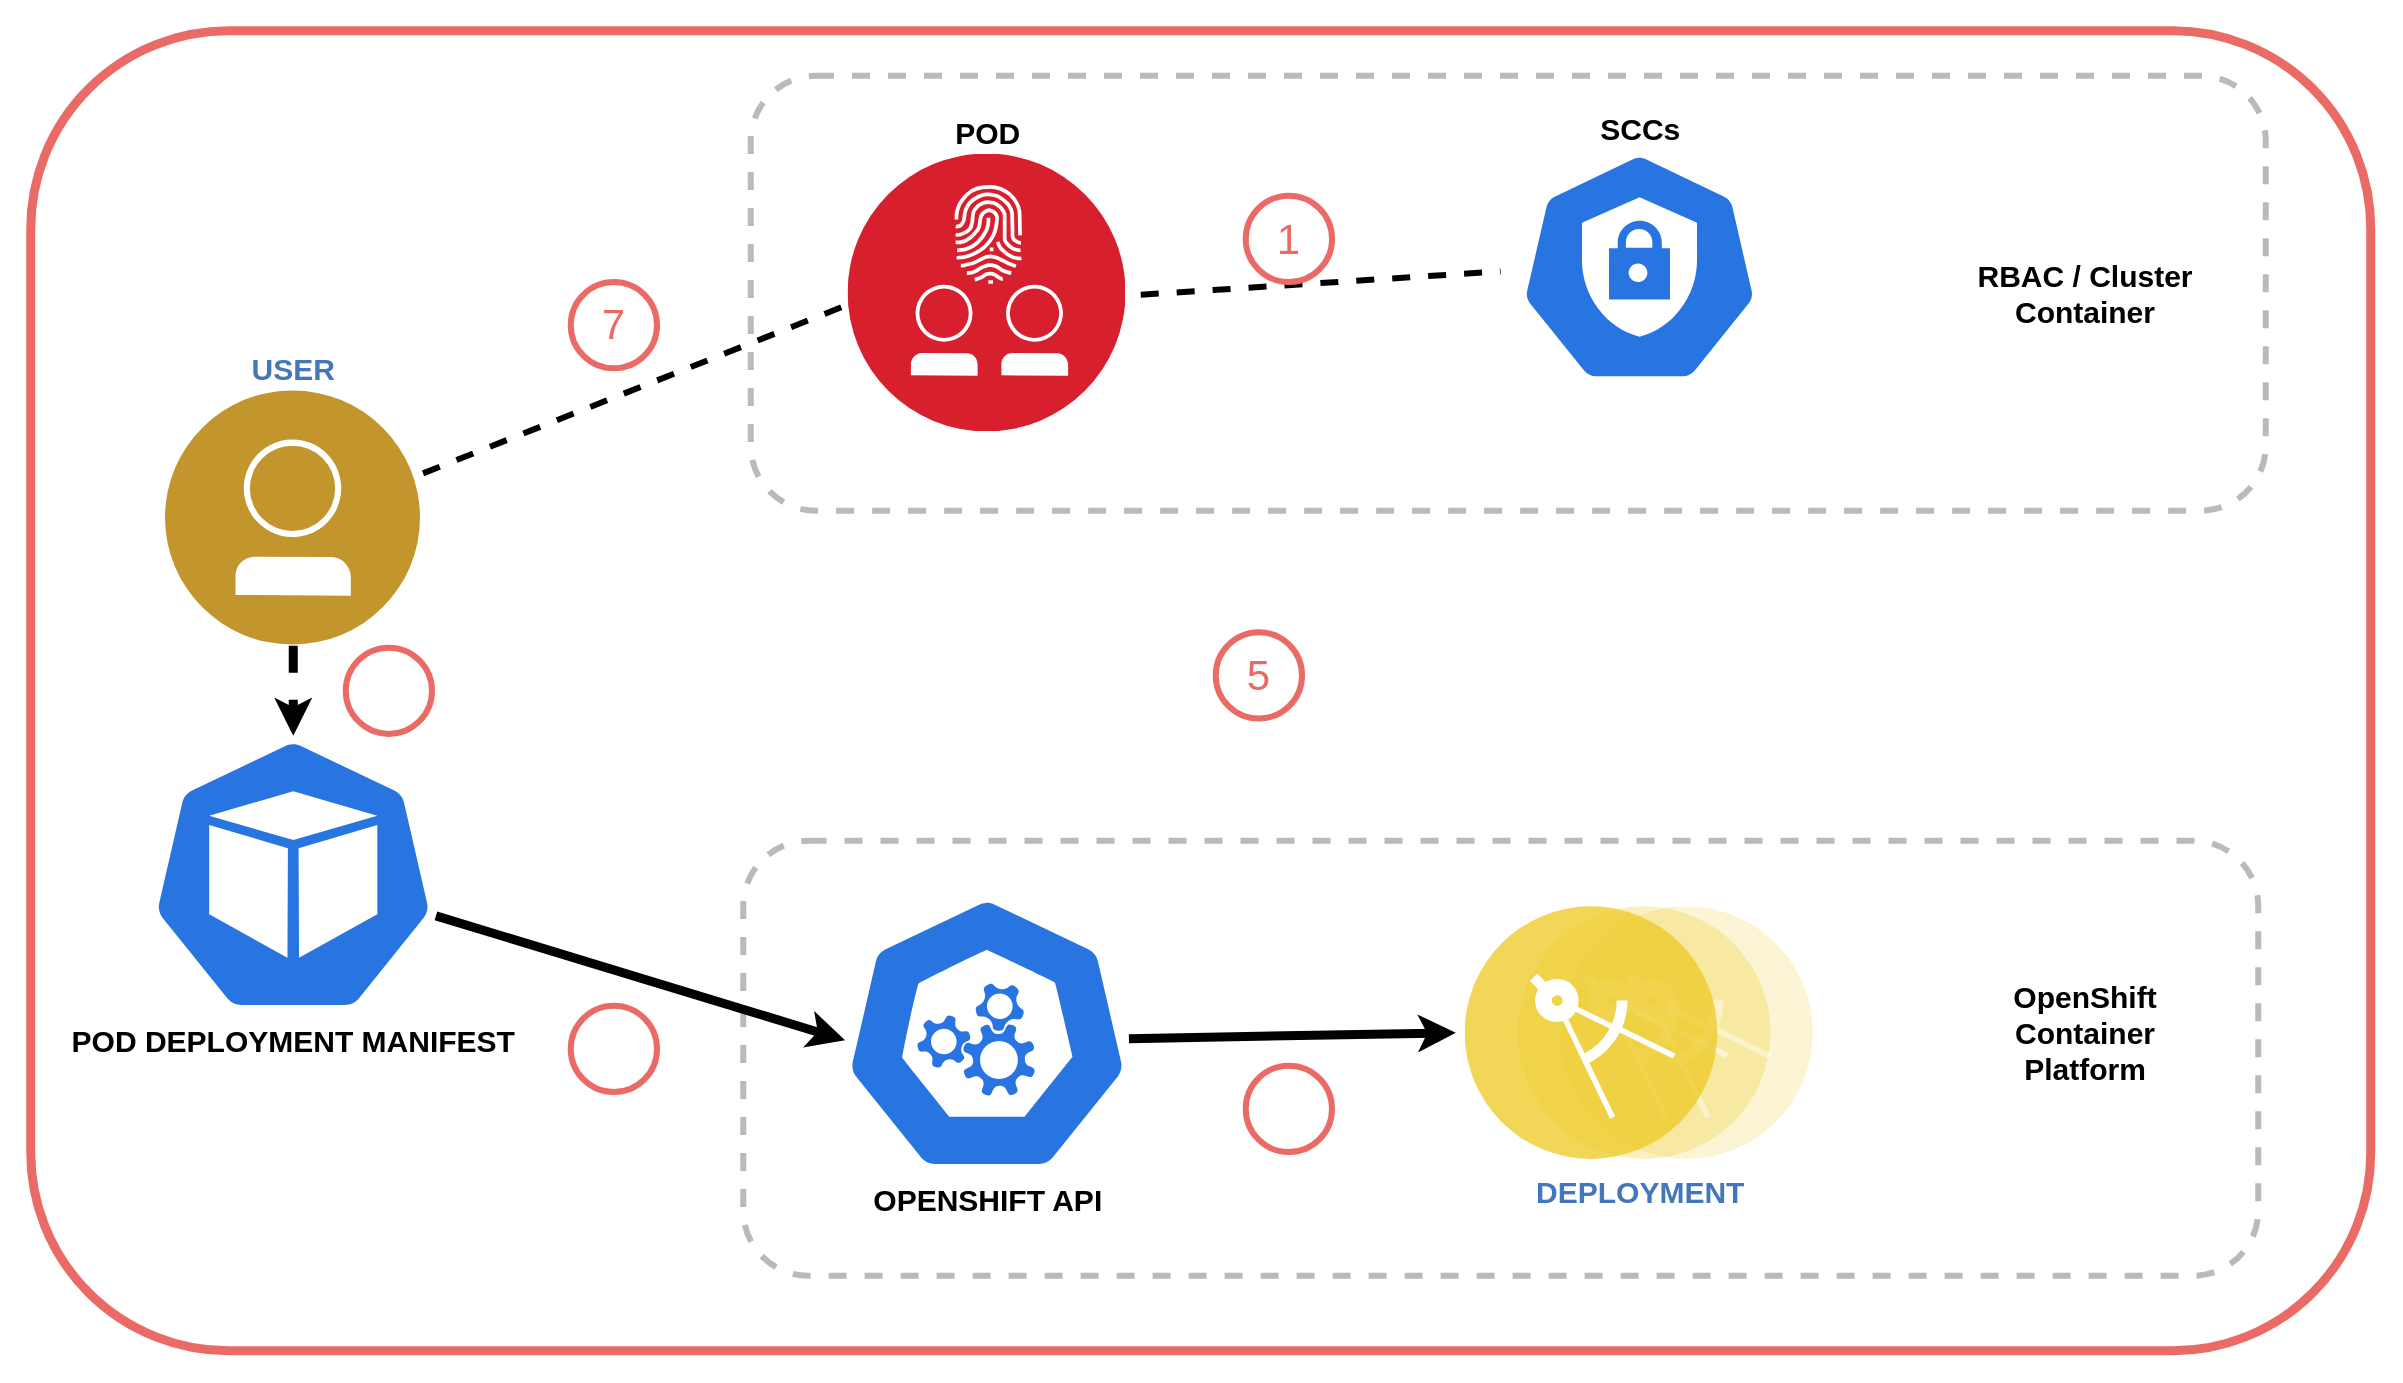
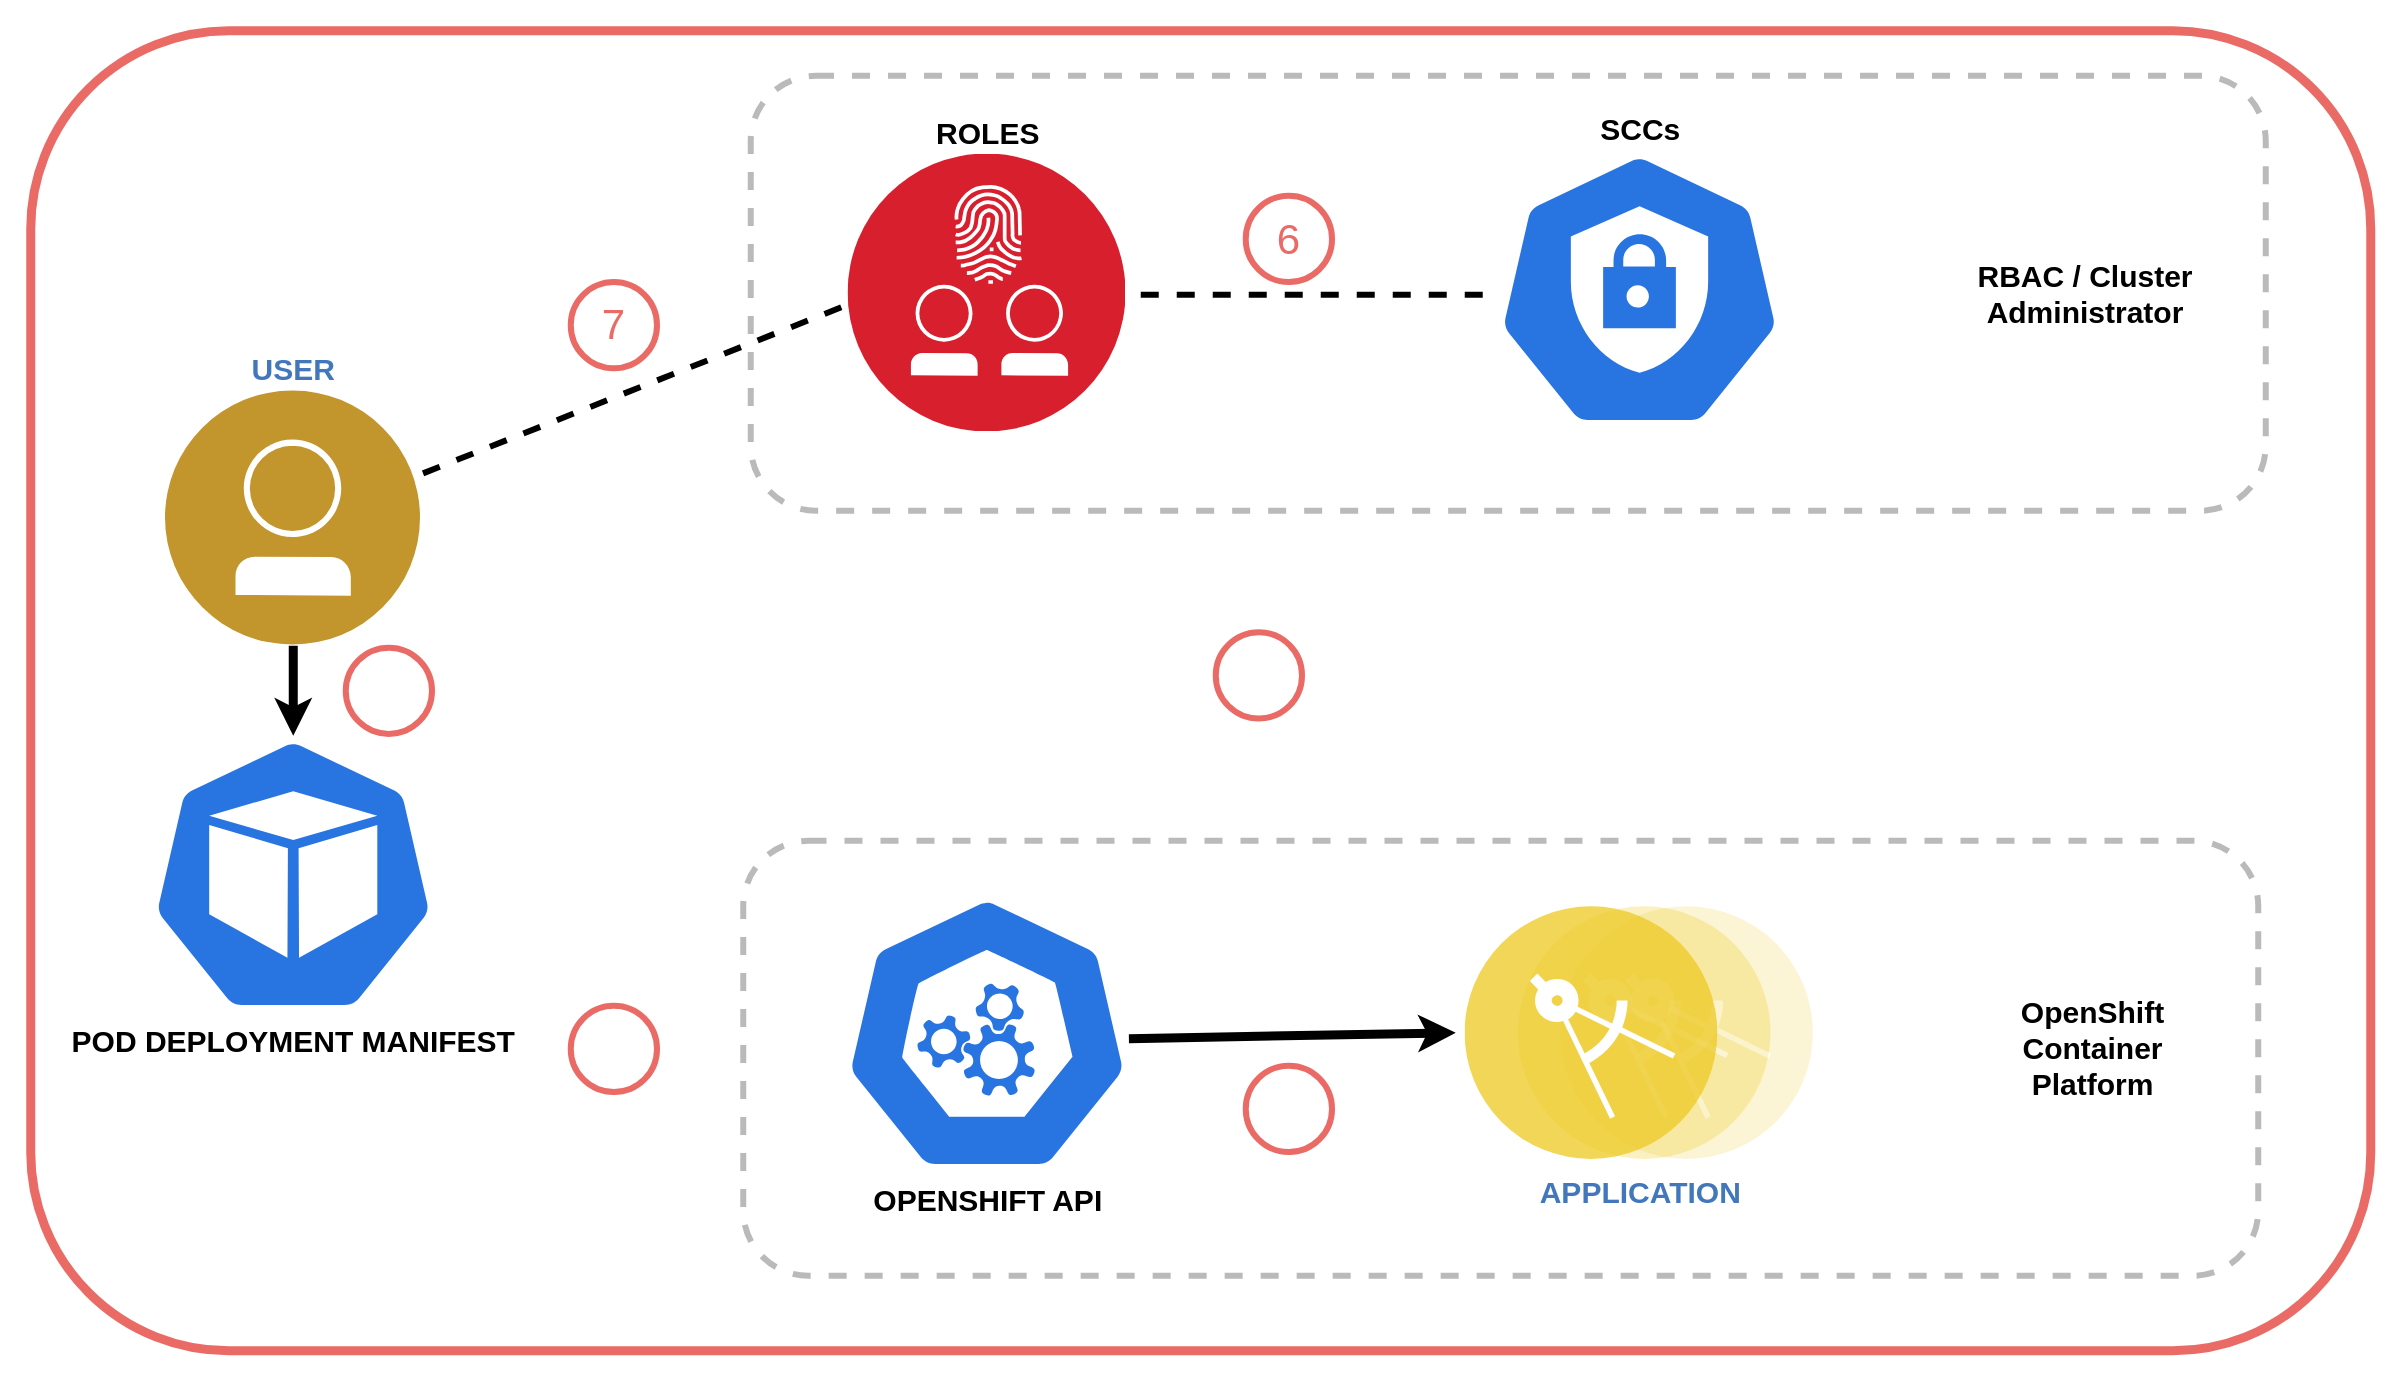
(989, 140) -> (989, 140)
(1289, 239) -> (1289, 239)
(1640, 267) -> (1640, 290)
(2086, 293) -> (2086, 293)
(1259, 675) -> none
(293, 686) -> (293, 686)
(629, 975) -> none
(2086, 1033) -> (2093, 1048)
(1641, 1186) -> (1641, 1186)
